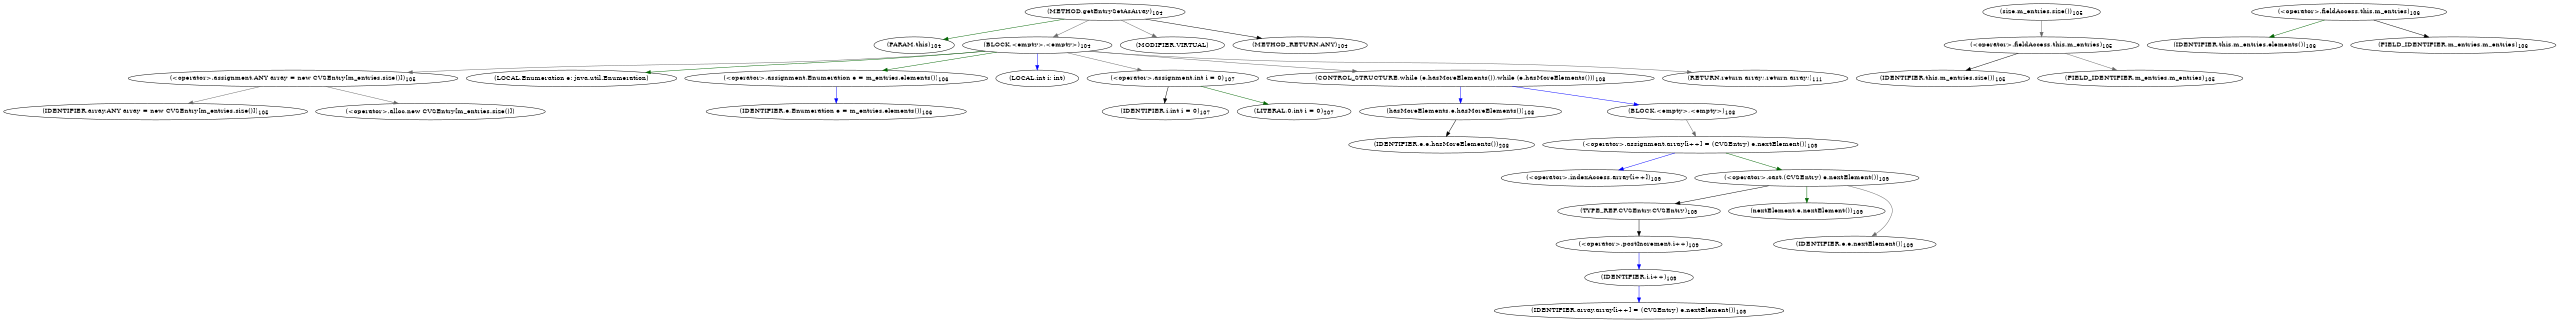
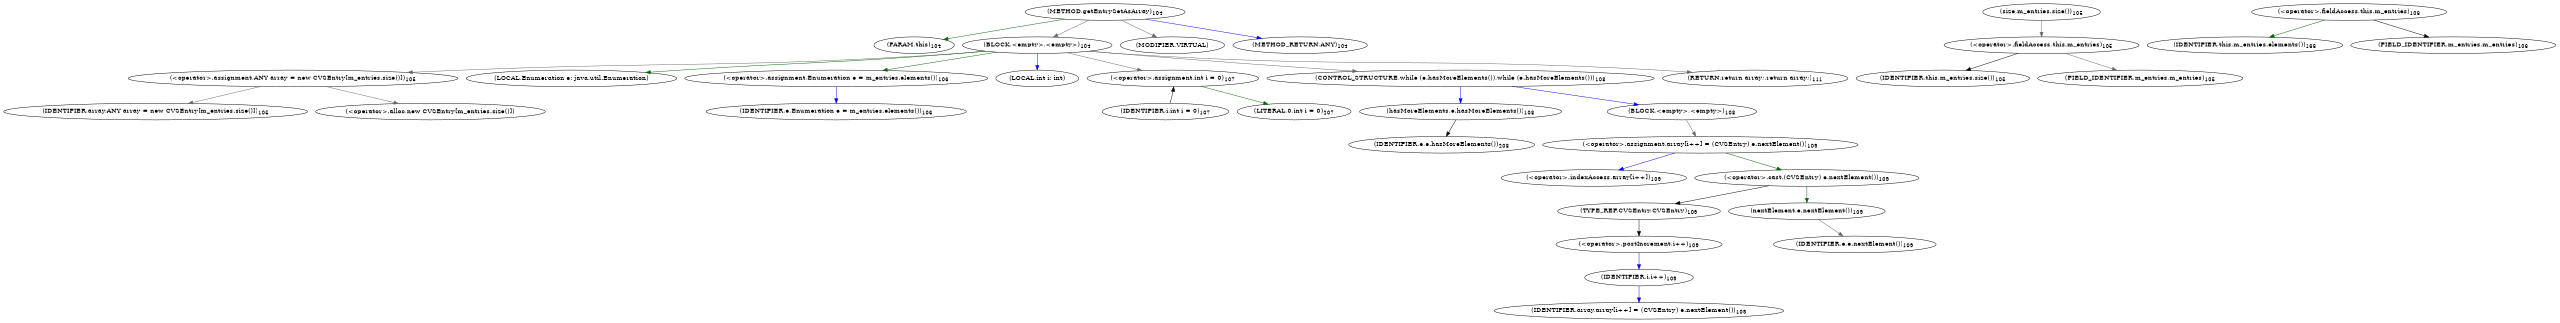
(1201, 28) -> (1201, 28)
(2311, 44) -> (2311, 44)
(1167, 93) -> (1172, 97)
(1886, 200) -> (1829, 226)
